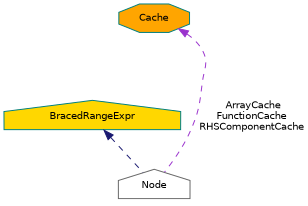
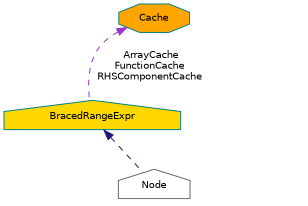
(199, 104) -> (92, 61)
